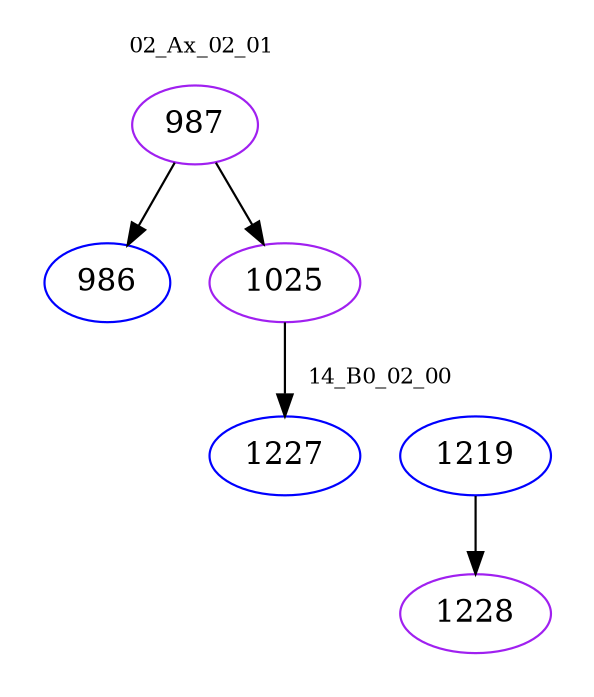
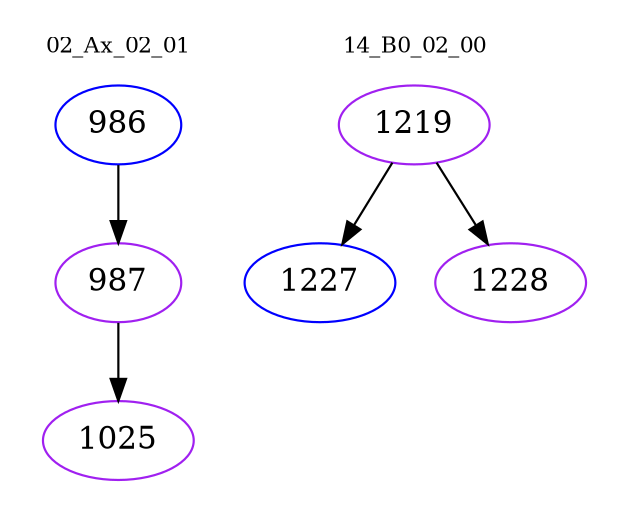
(157, 194) -> (118, 193)
(285, 371) -> (373, 194)
(476, 456) -> (414, 125)
